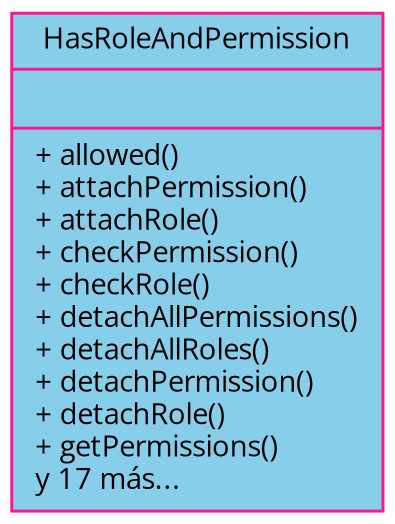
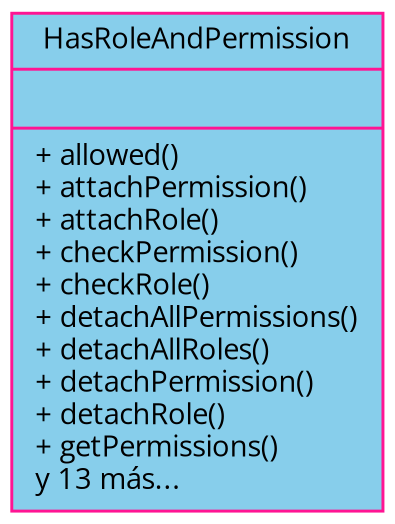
(109, 480) -> (109, 480)
